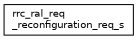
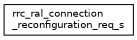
(69, 20) -> (69, 20)
